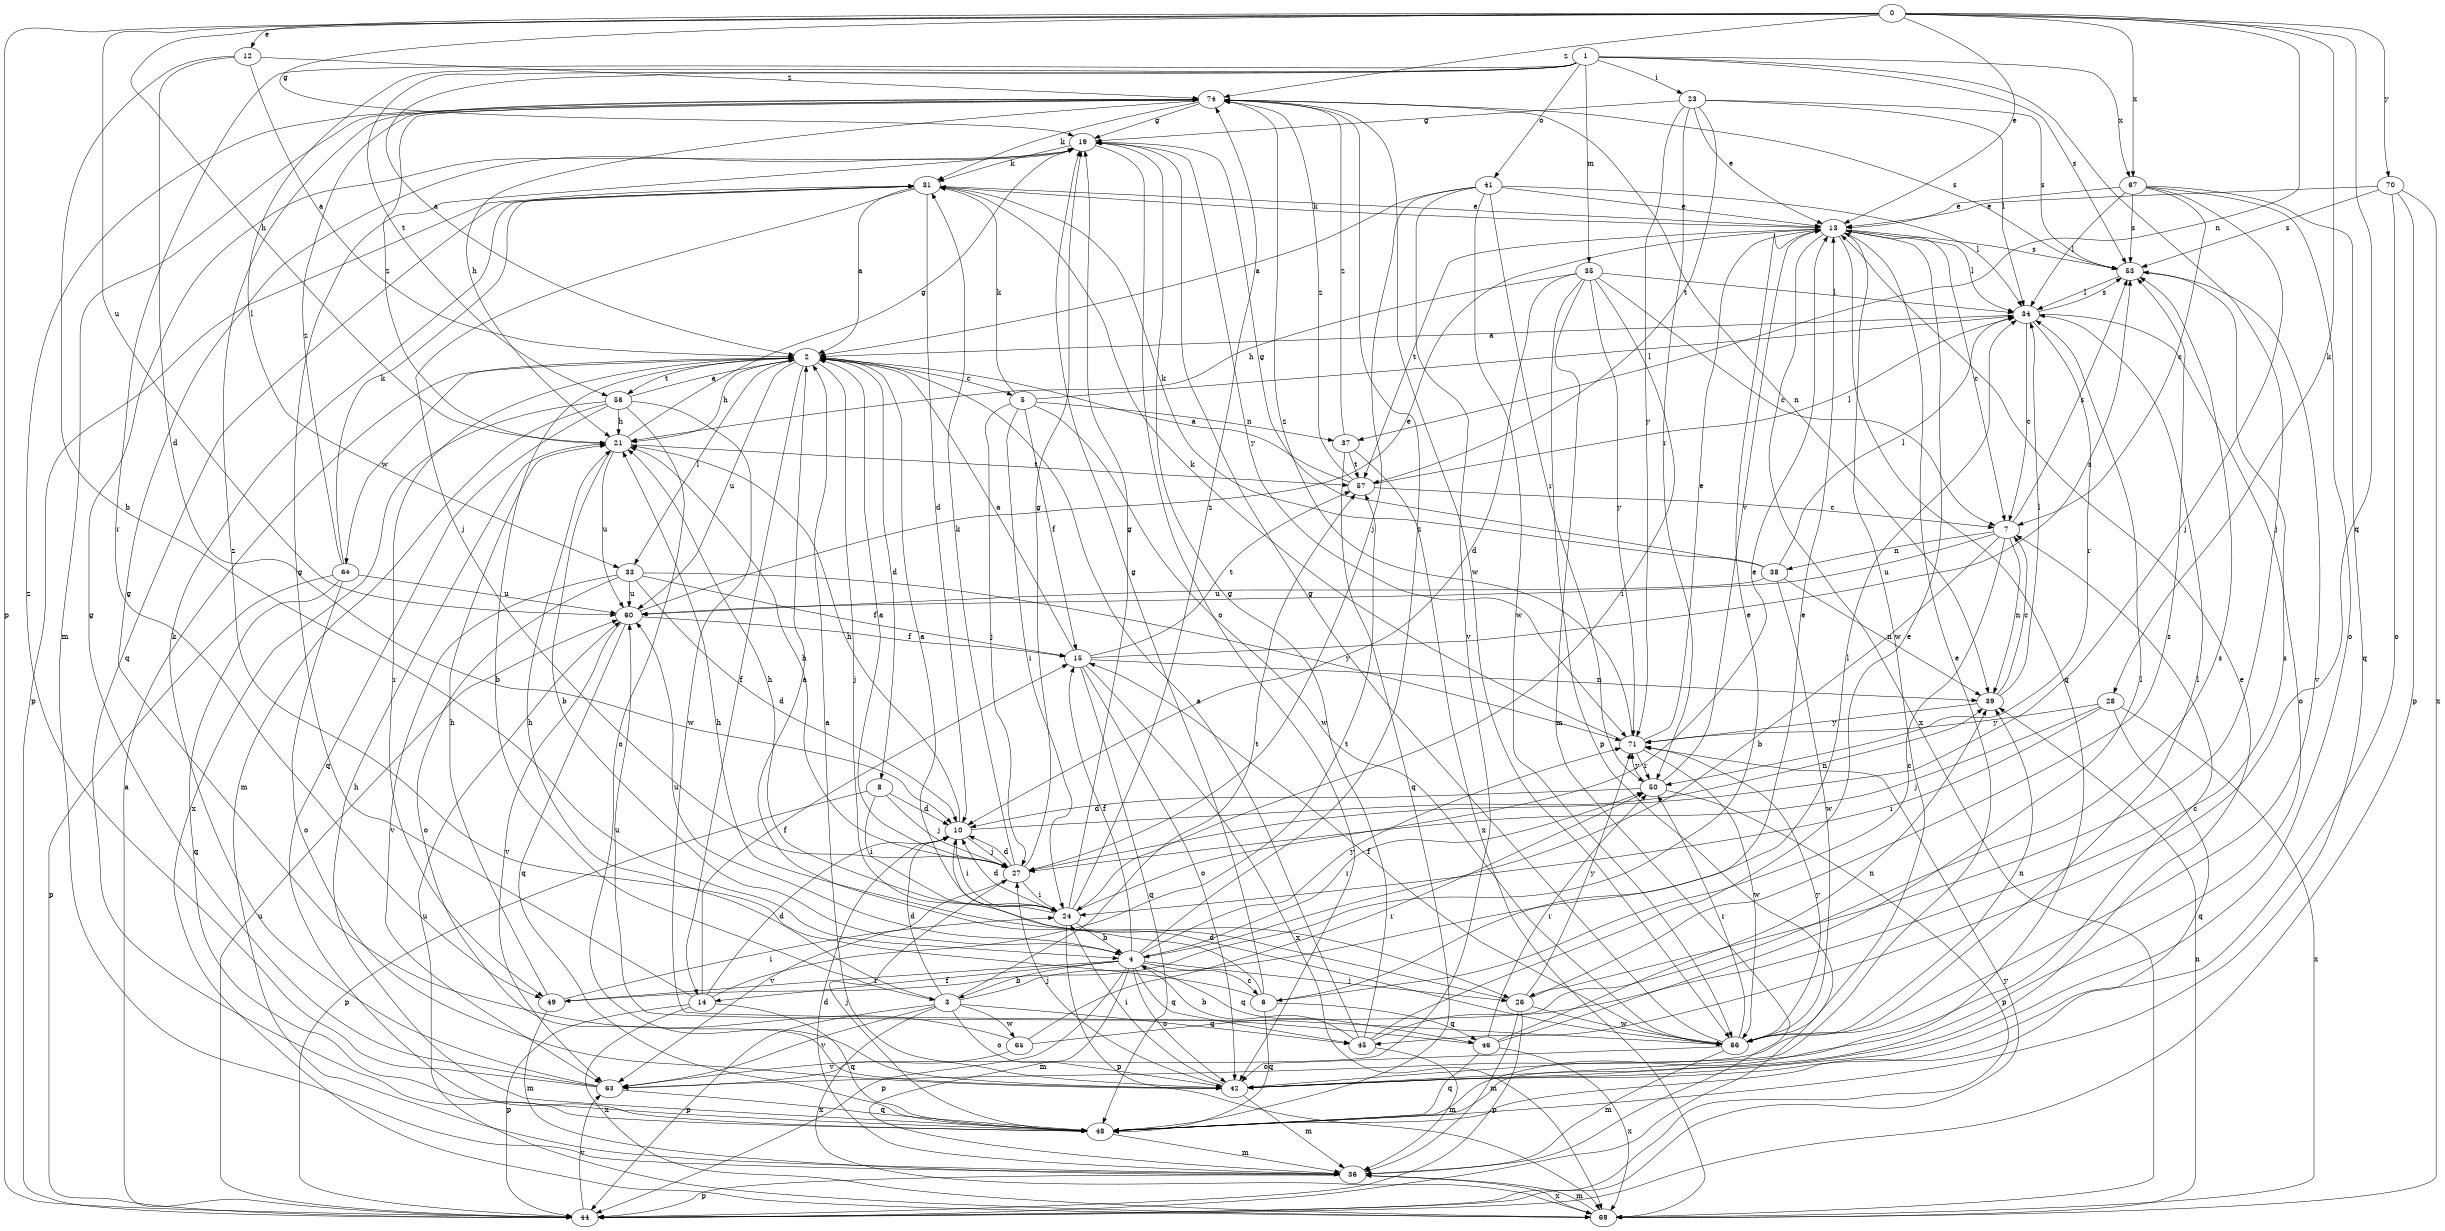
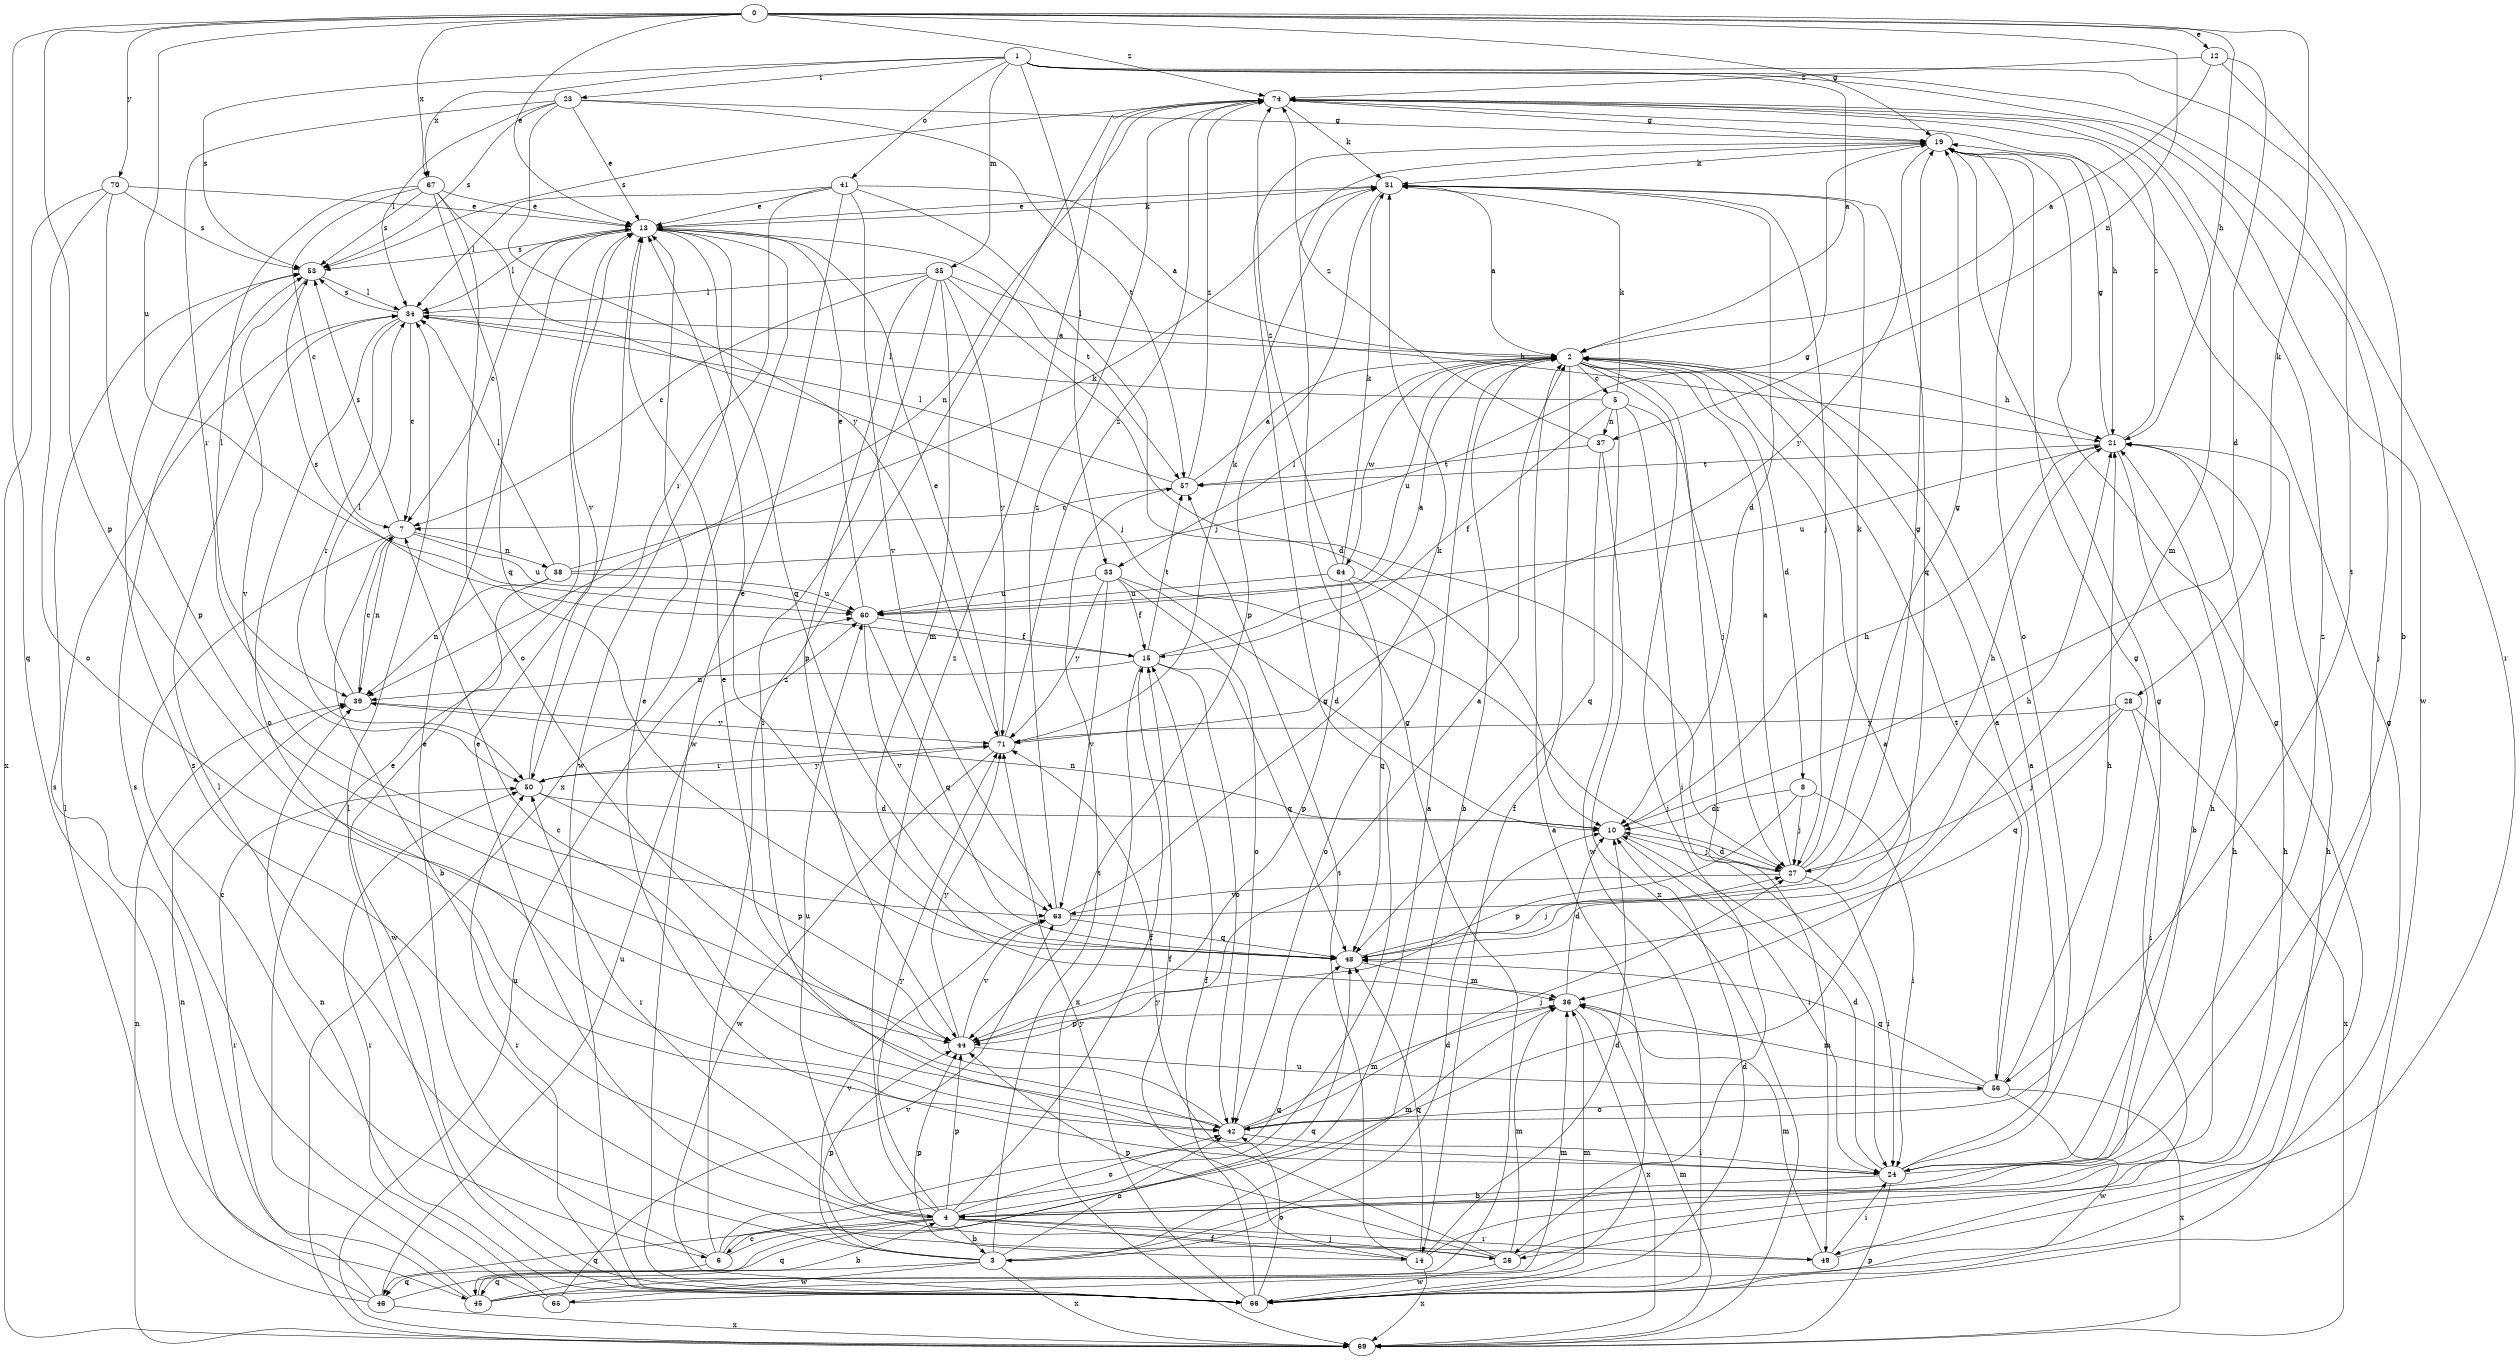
(2074, 243) -> (223, 415)
(221, 983) -> (1501, 1079)
